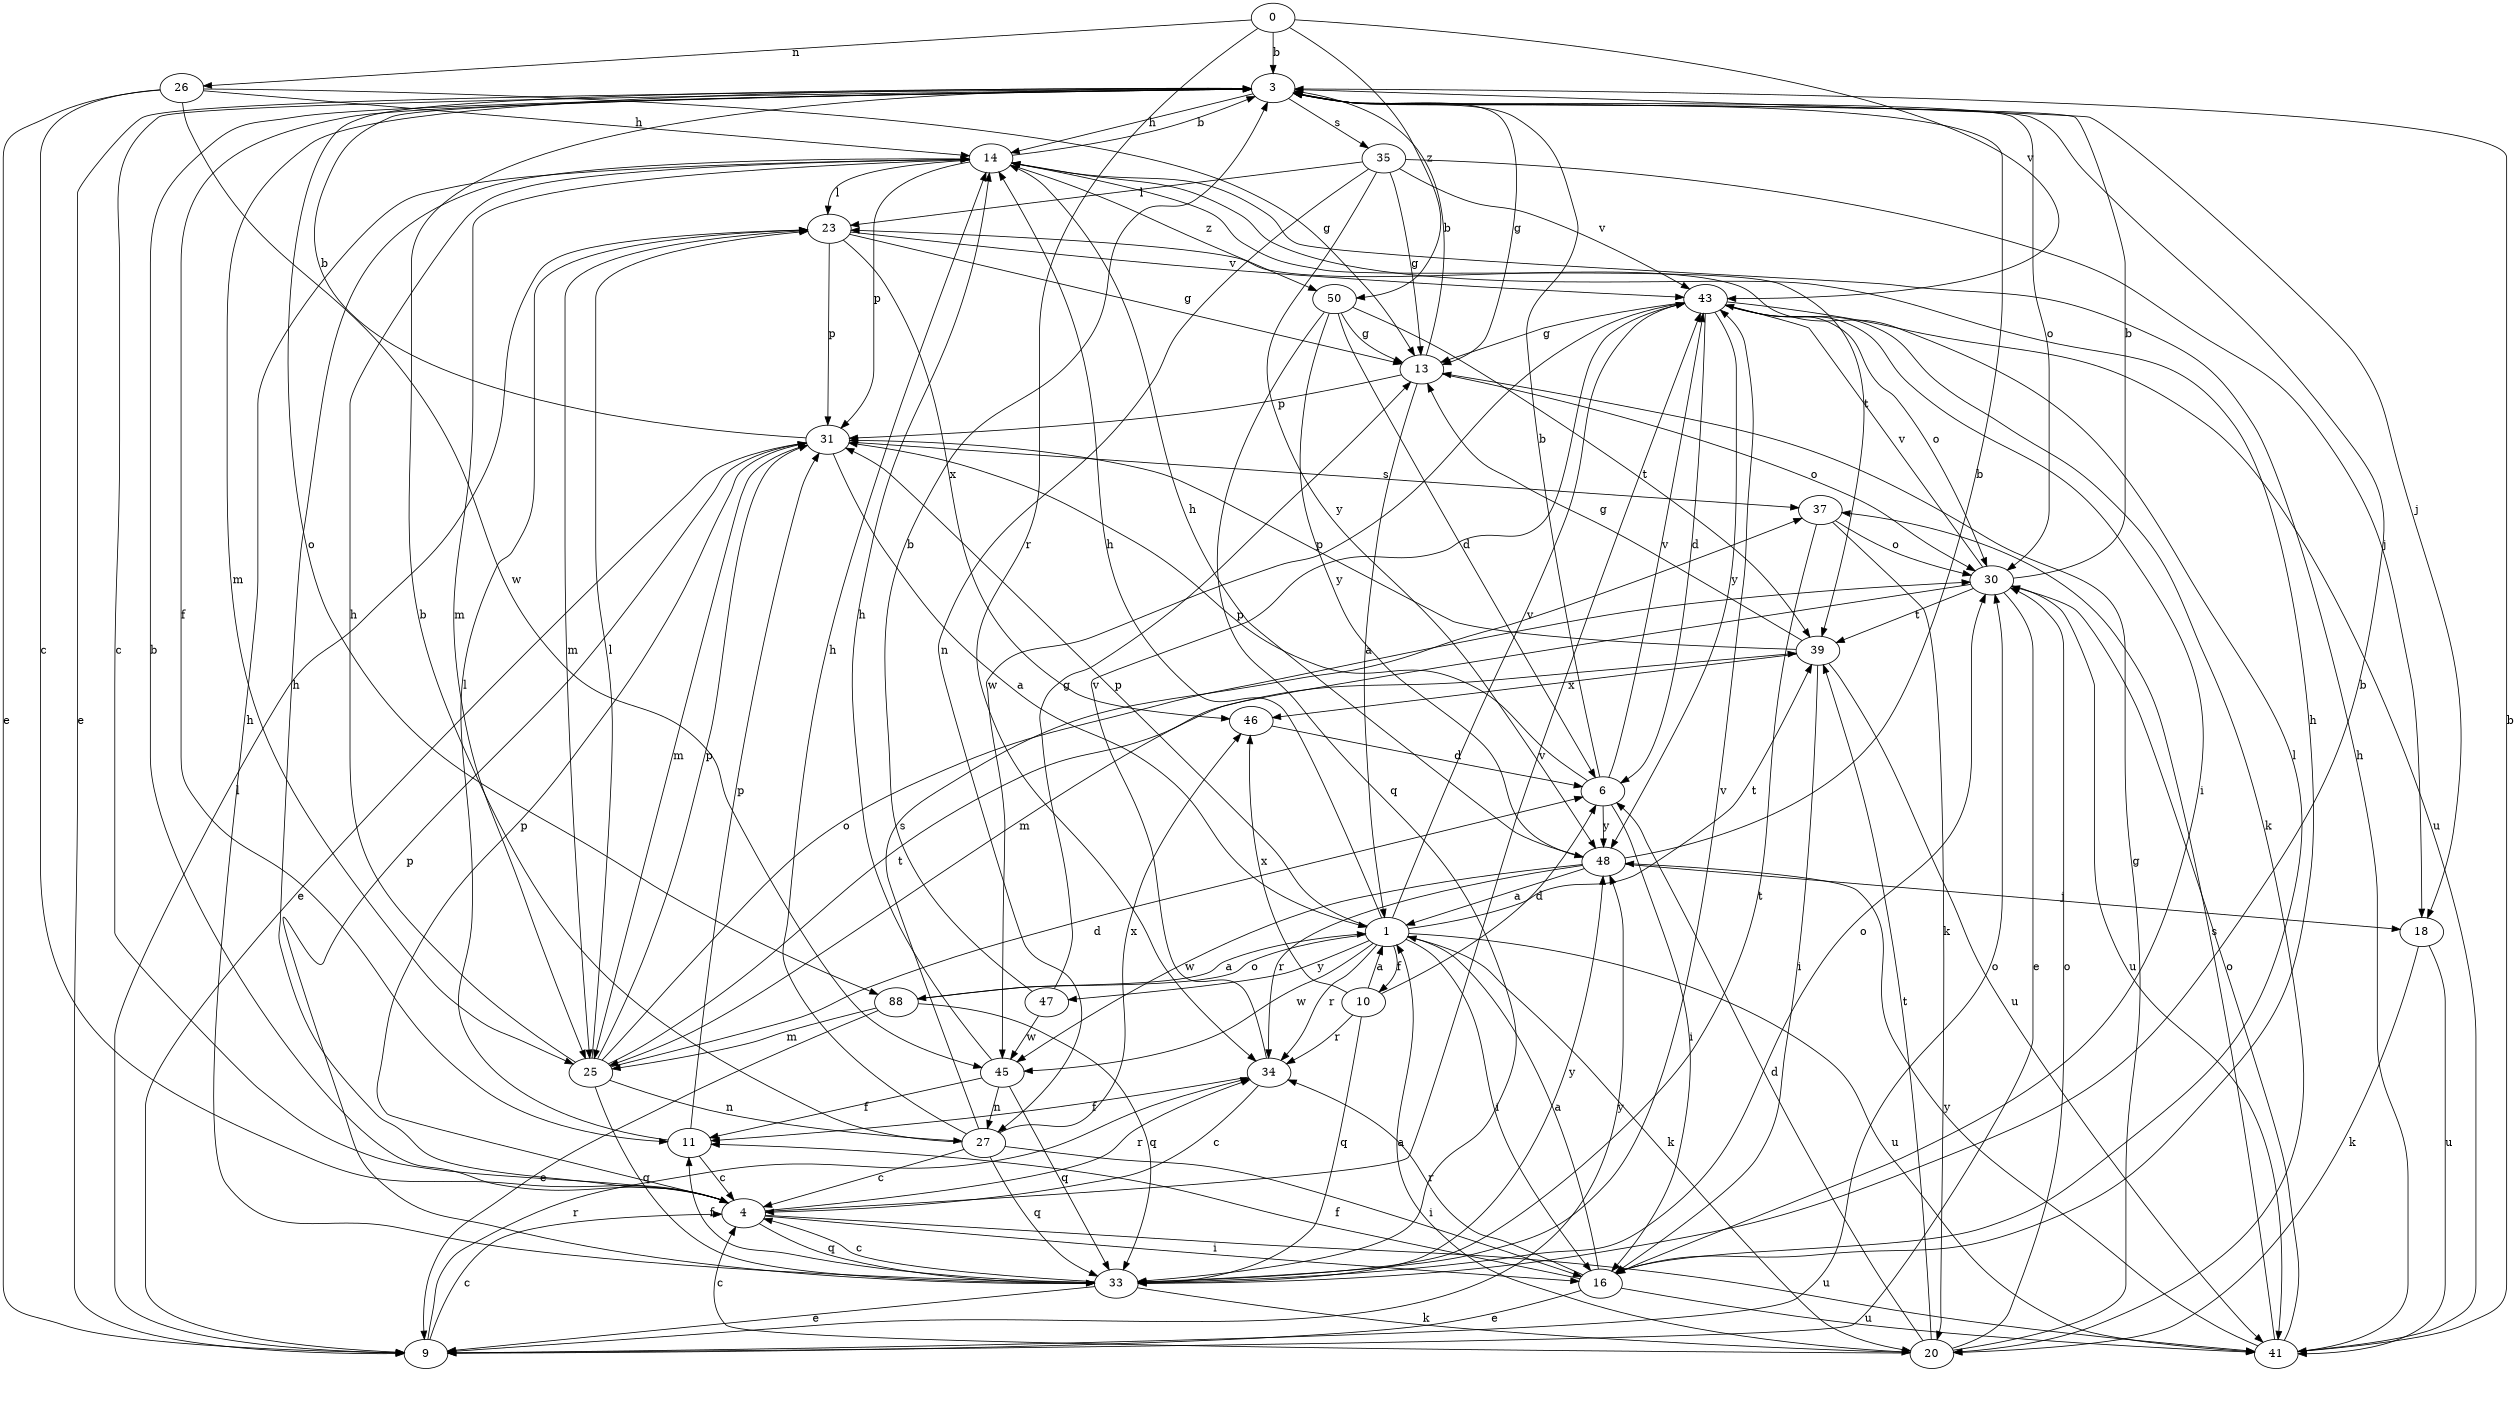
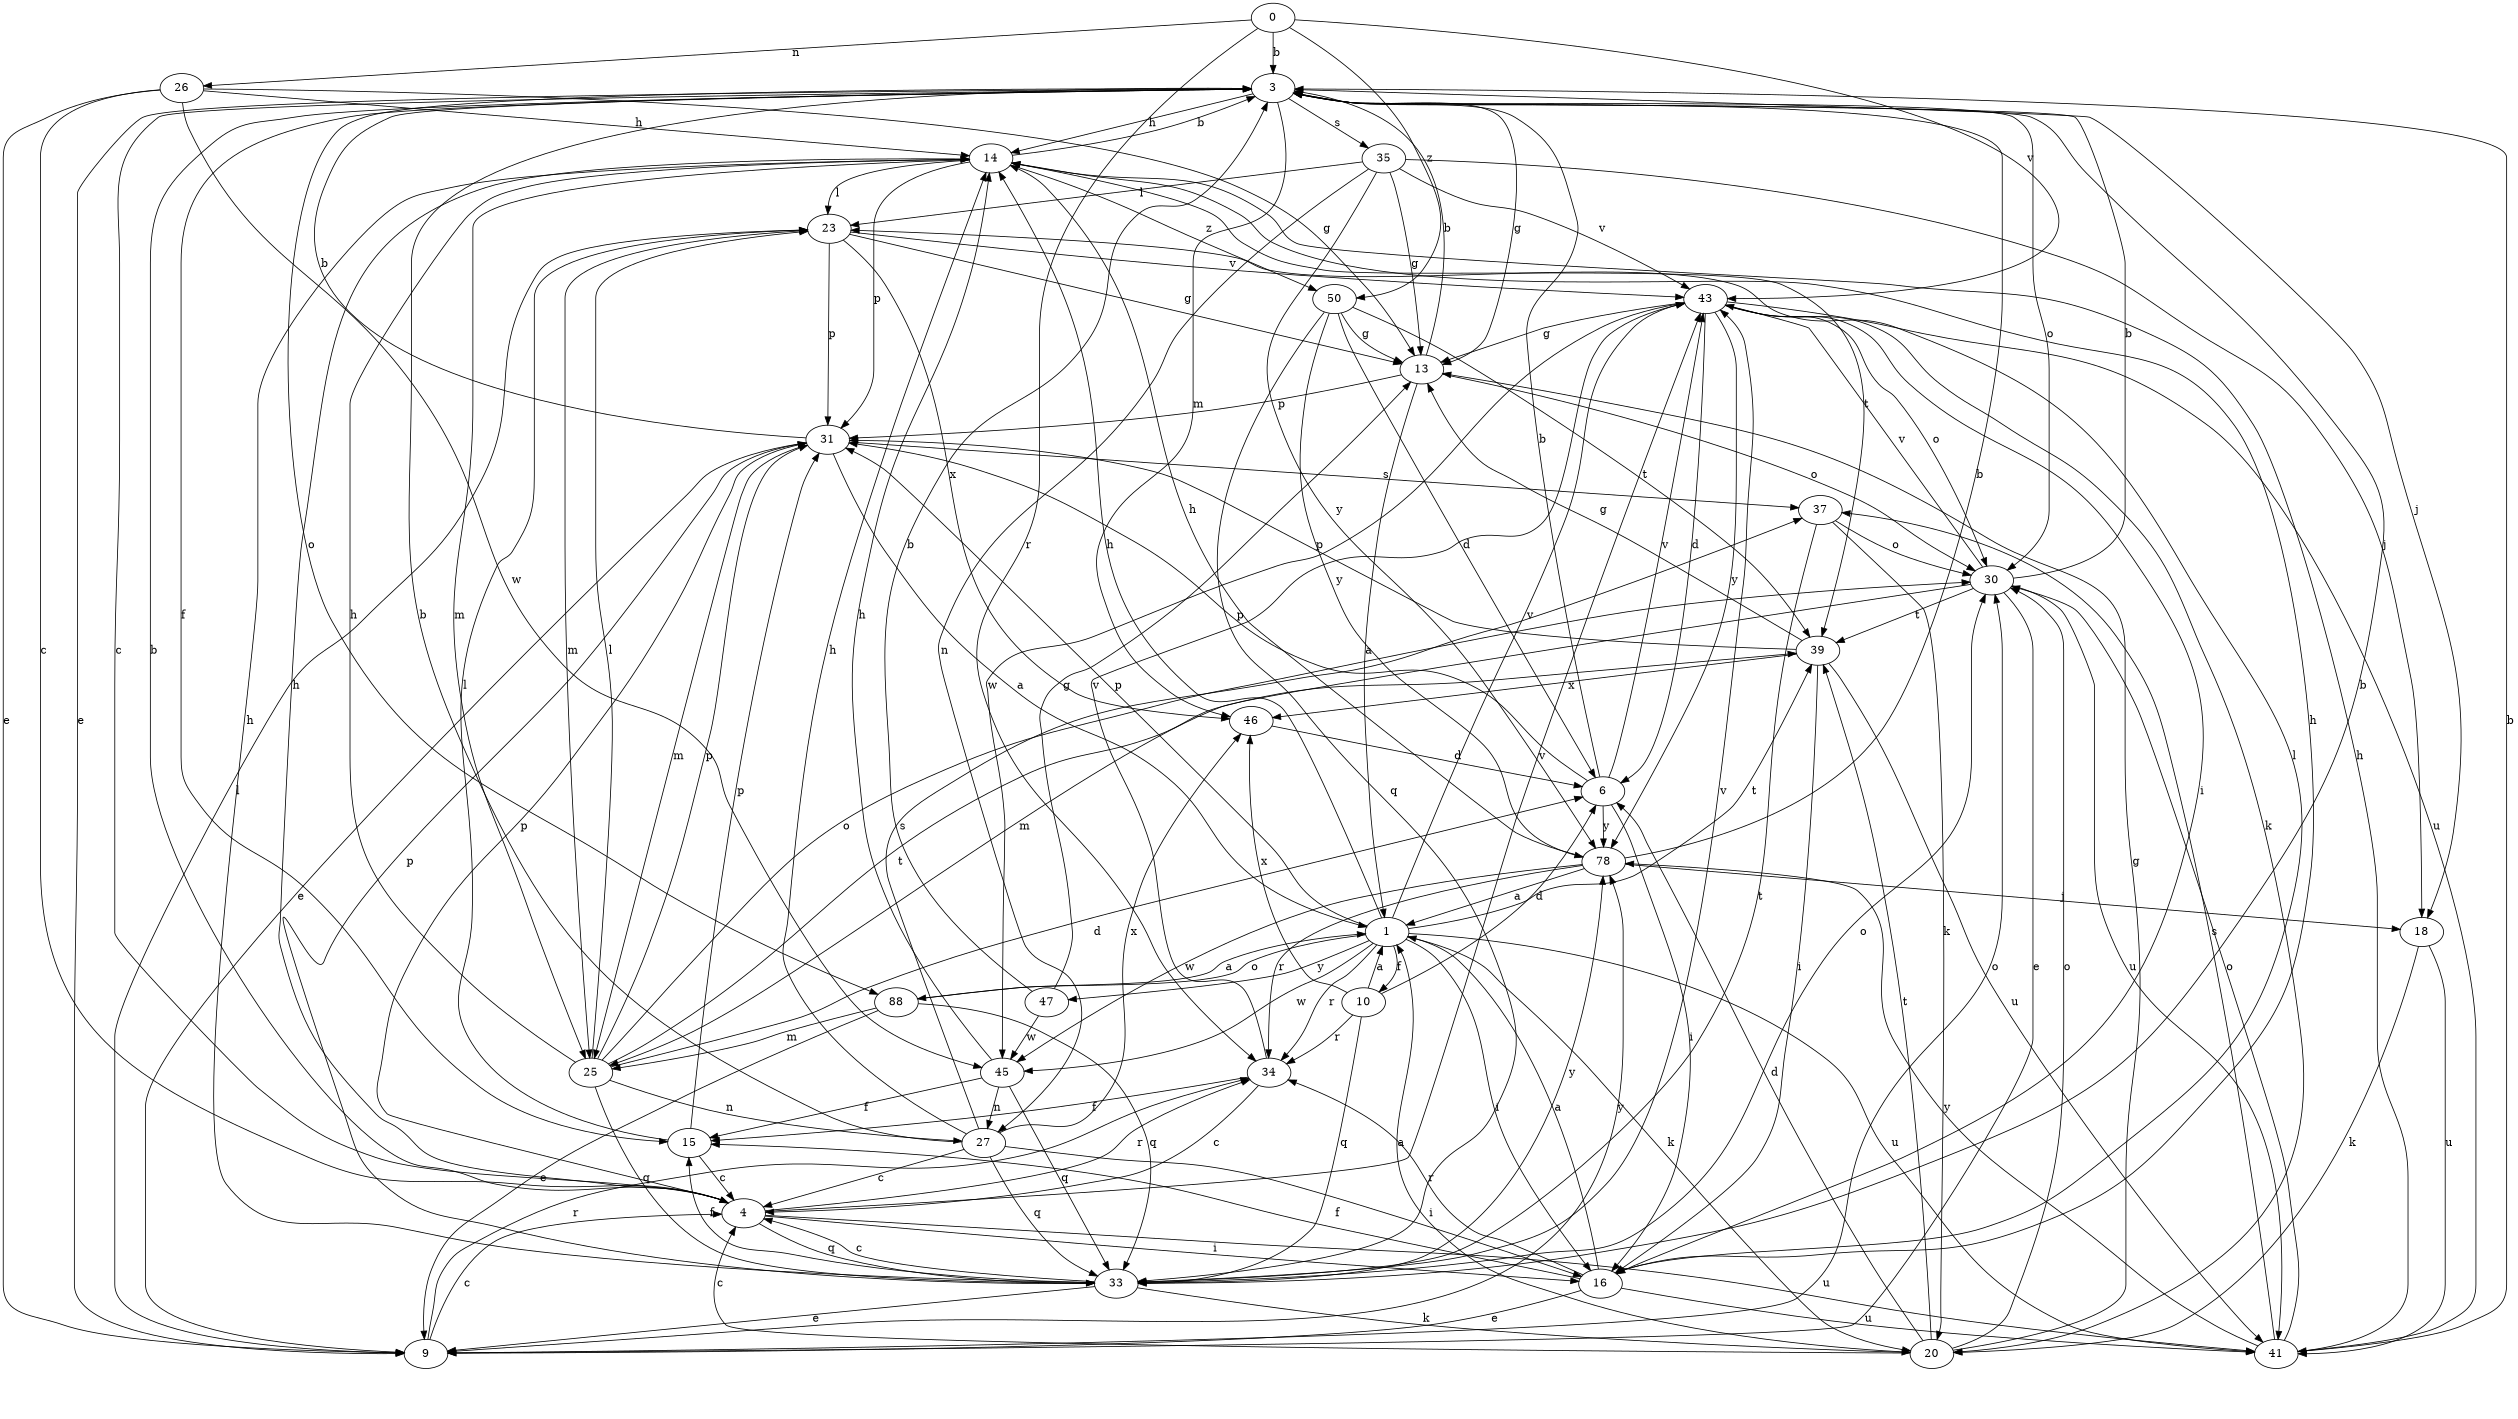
(262, 190) -> (1190, 429)
(1604, 862) -> (1604, 862)
(690, 1143) -> (690, 1143)
